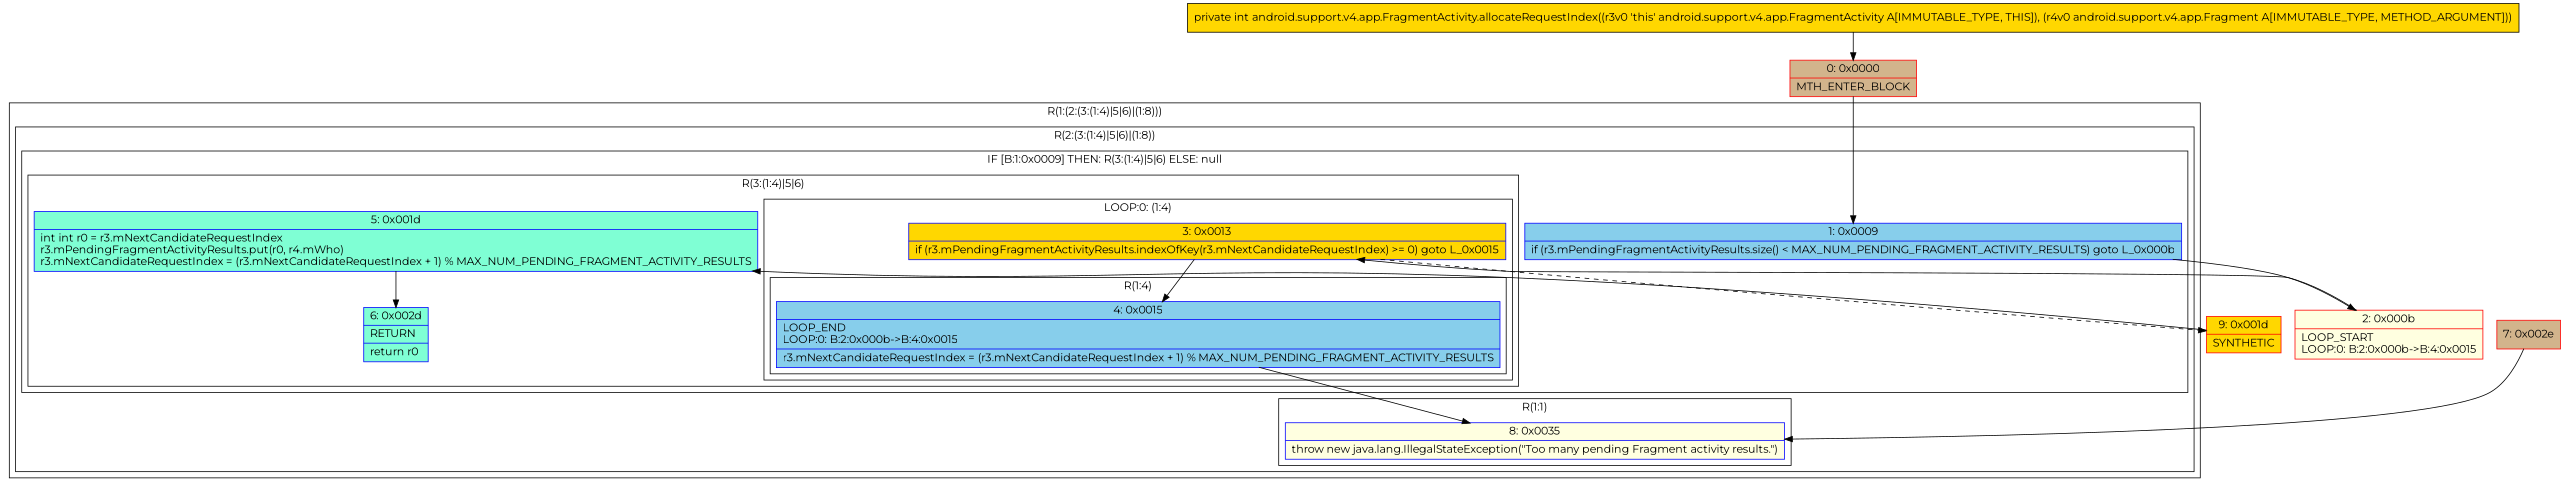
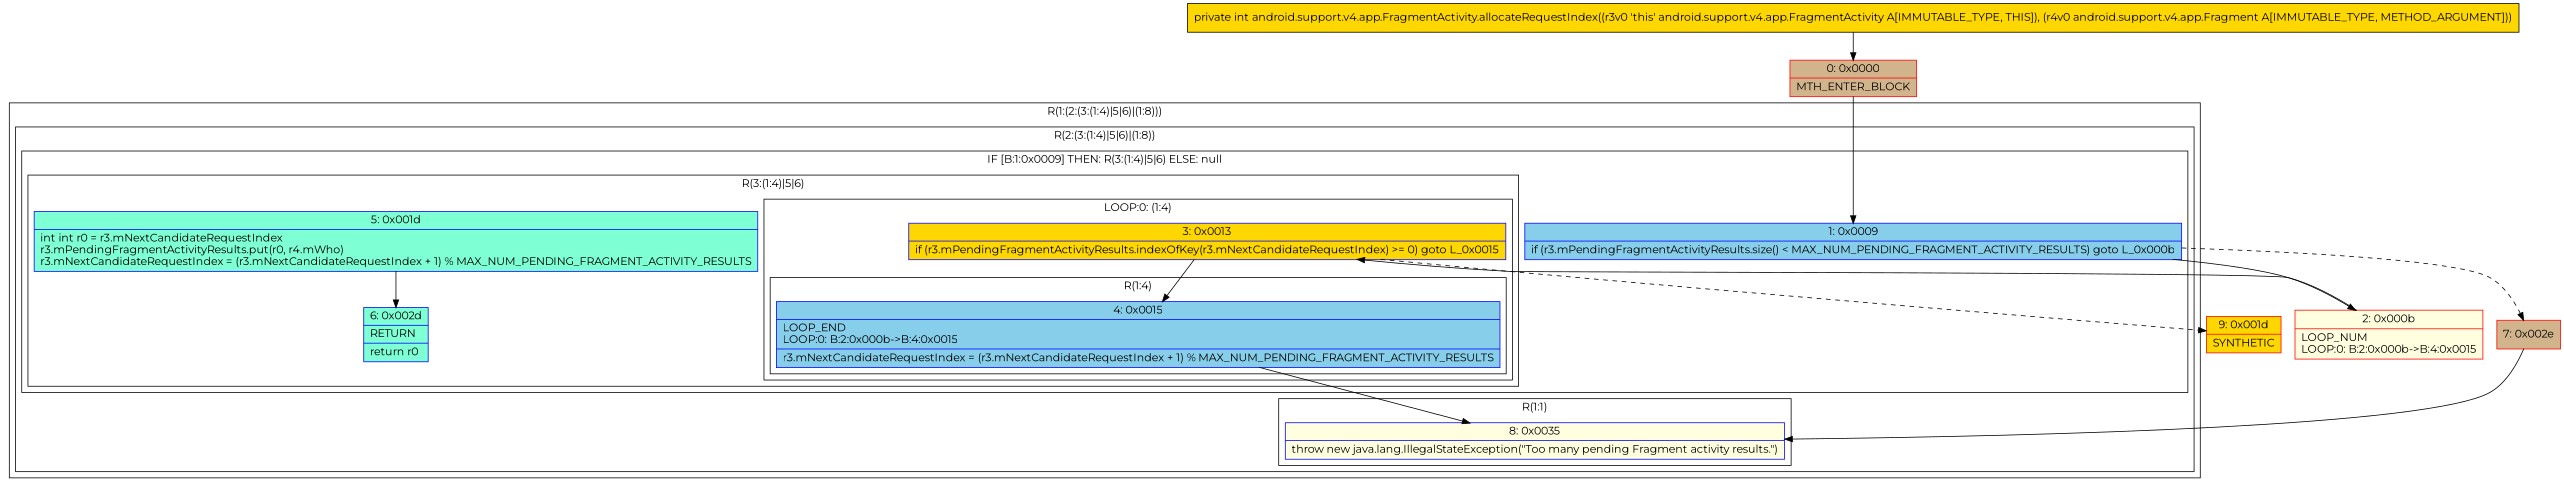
none -> (2361, 257)
(1303, 273) -> none
(2338, 338) -> (2335, 338)
